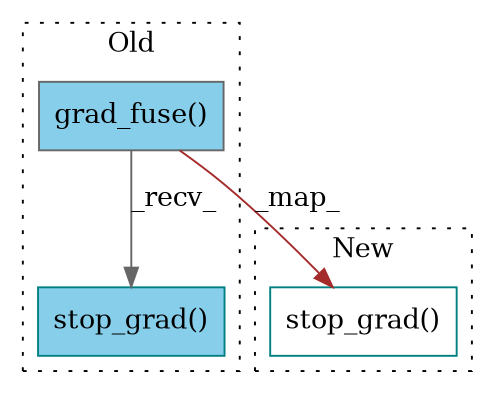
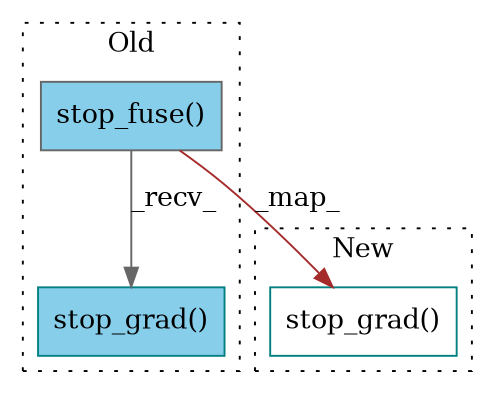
(131, 116) -> (131, 116)
